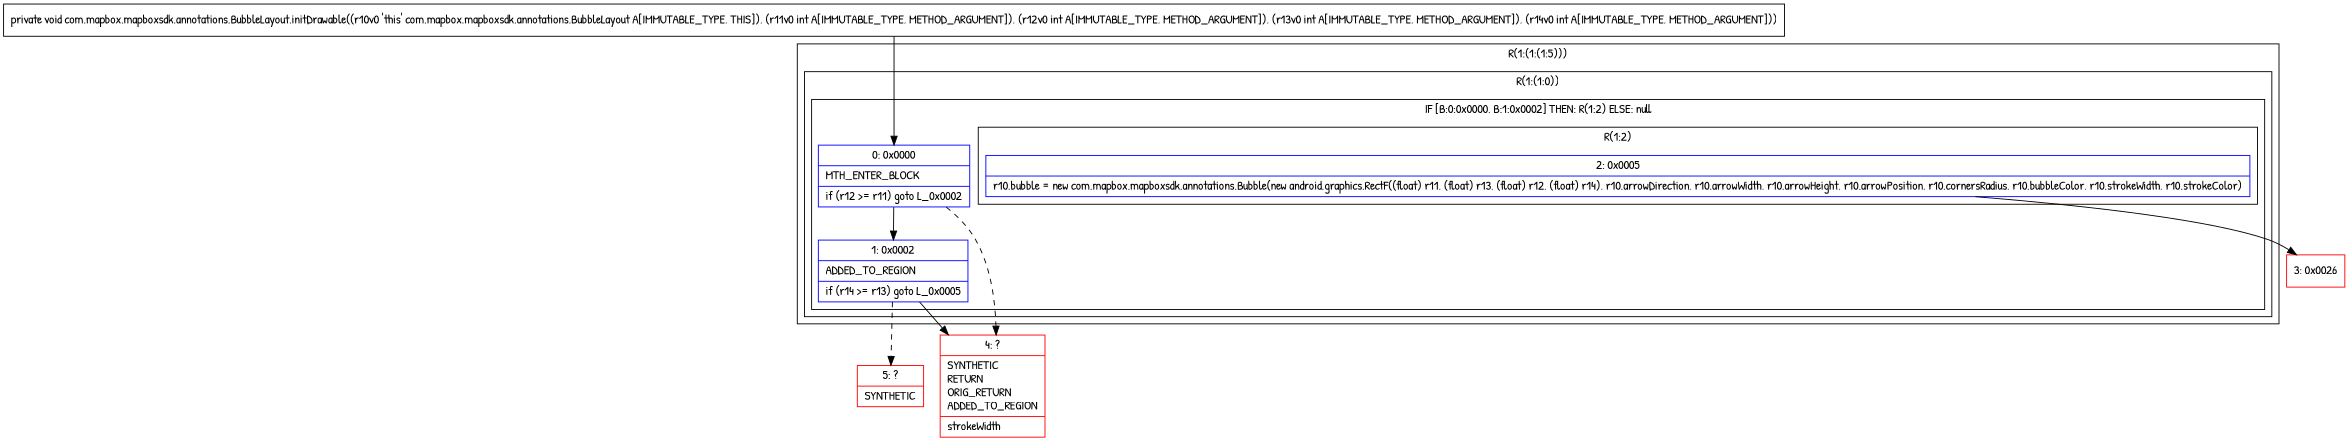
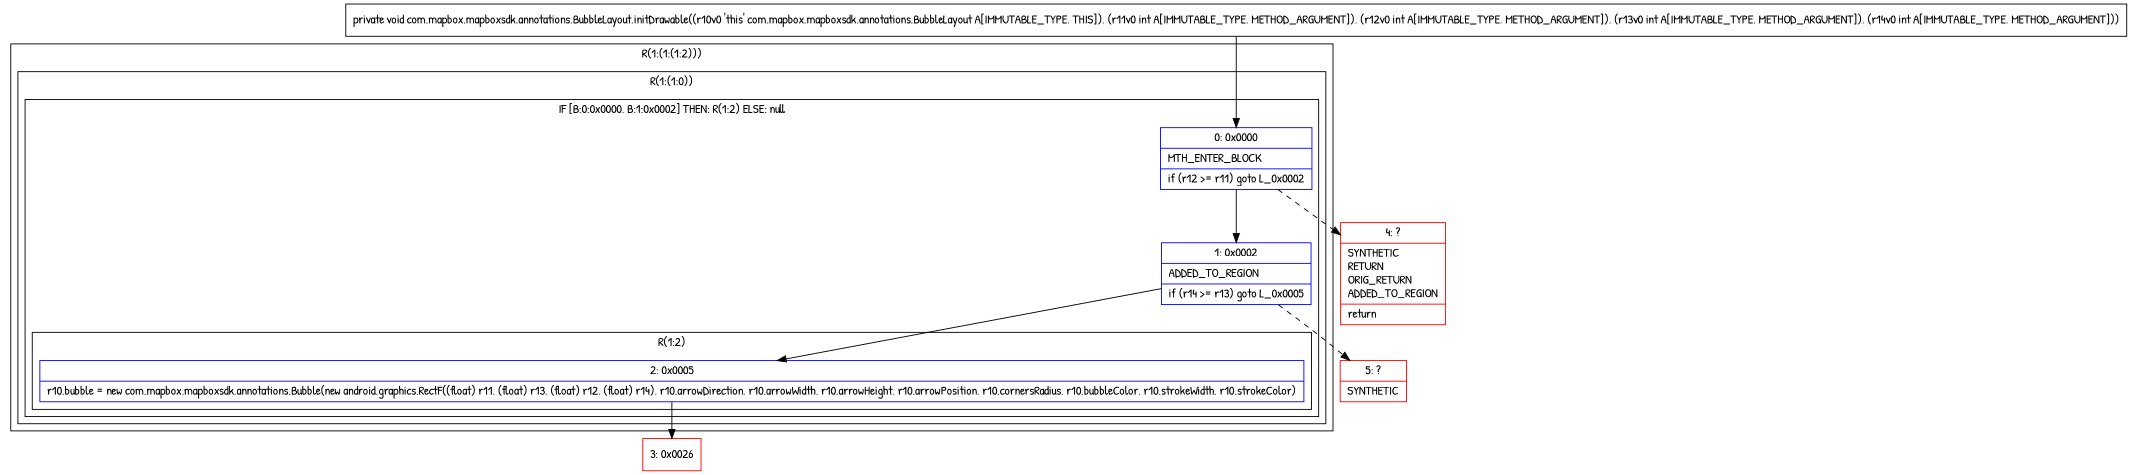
(1538, 54) -> (672, 54)
(931, 315) -> (974, 324)
(974, 426) -> (1362, 314)
